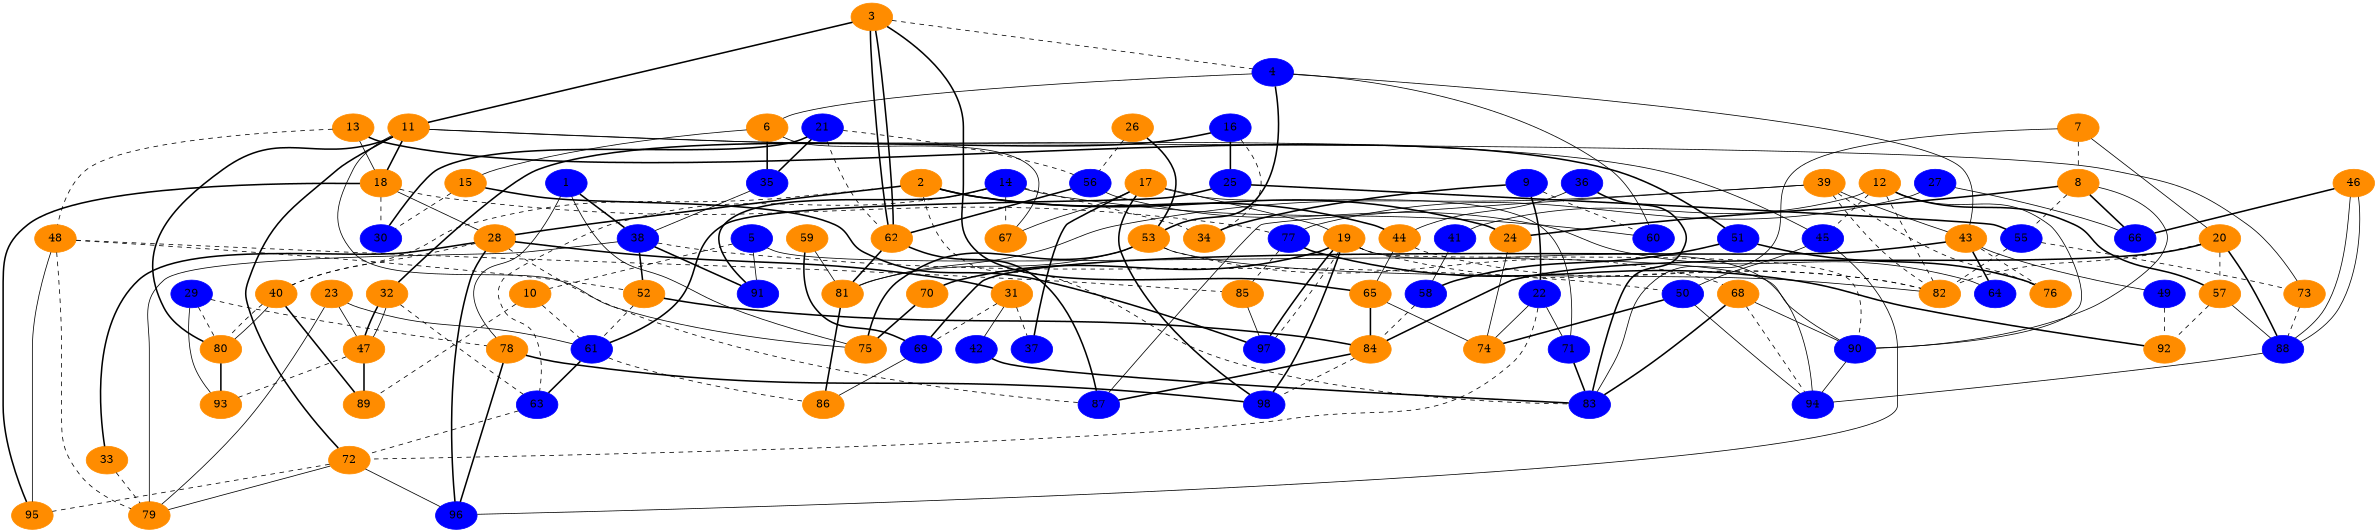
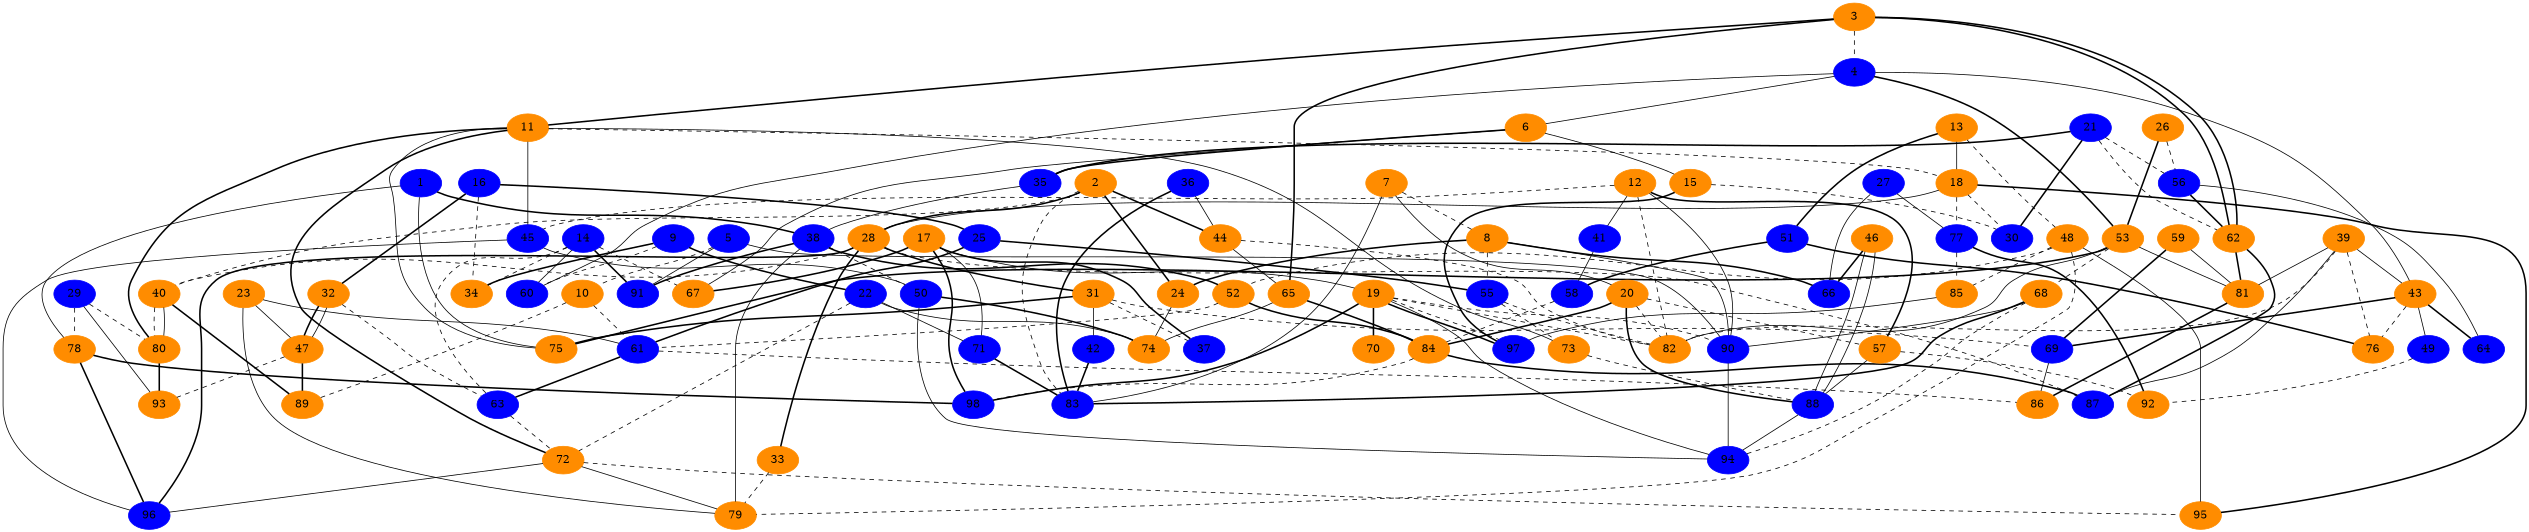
(395, 155) -> (1244, 142)
(1065, 215) -> (812, 274)
(894, 324) -> (811, 316)
